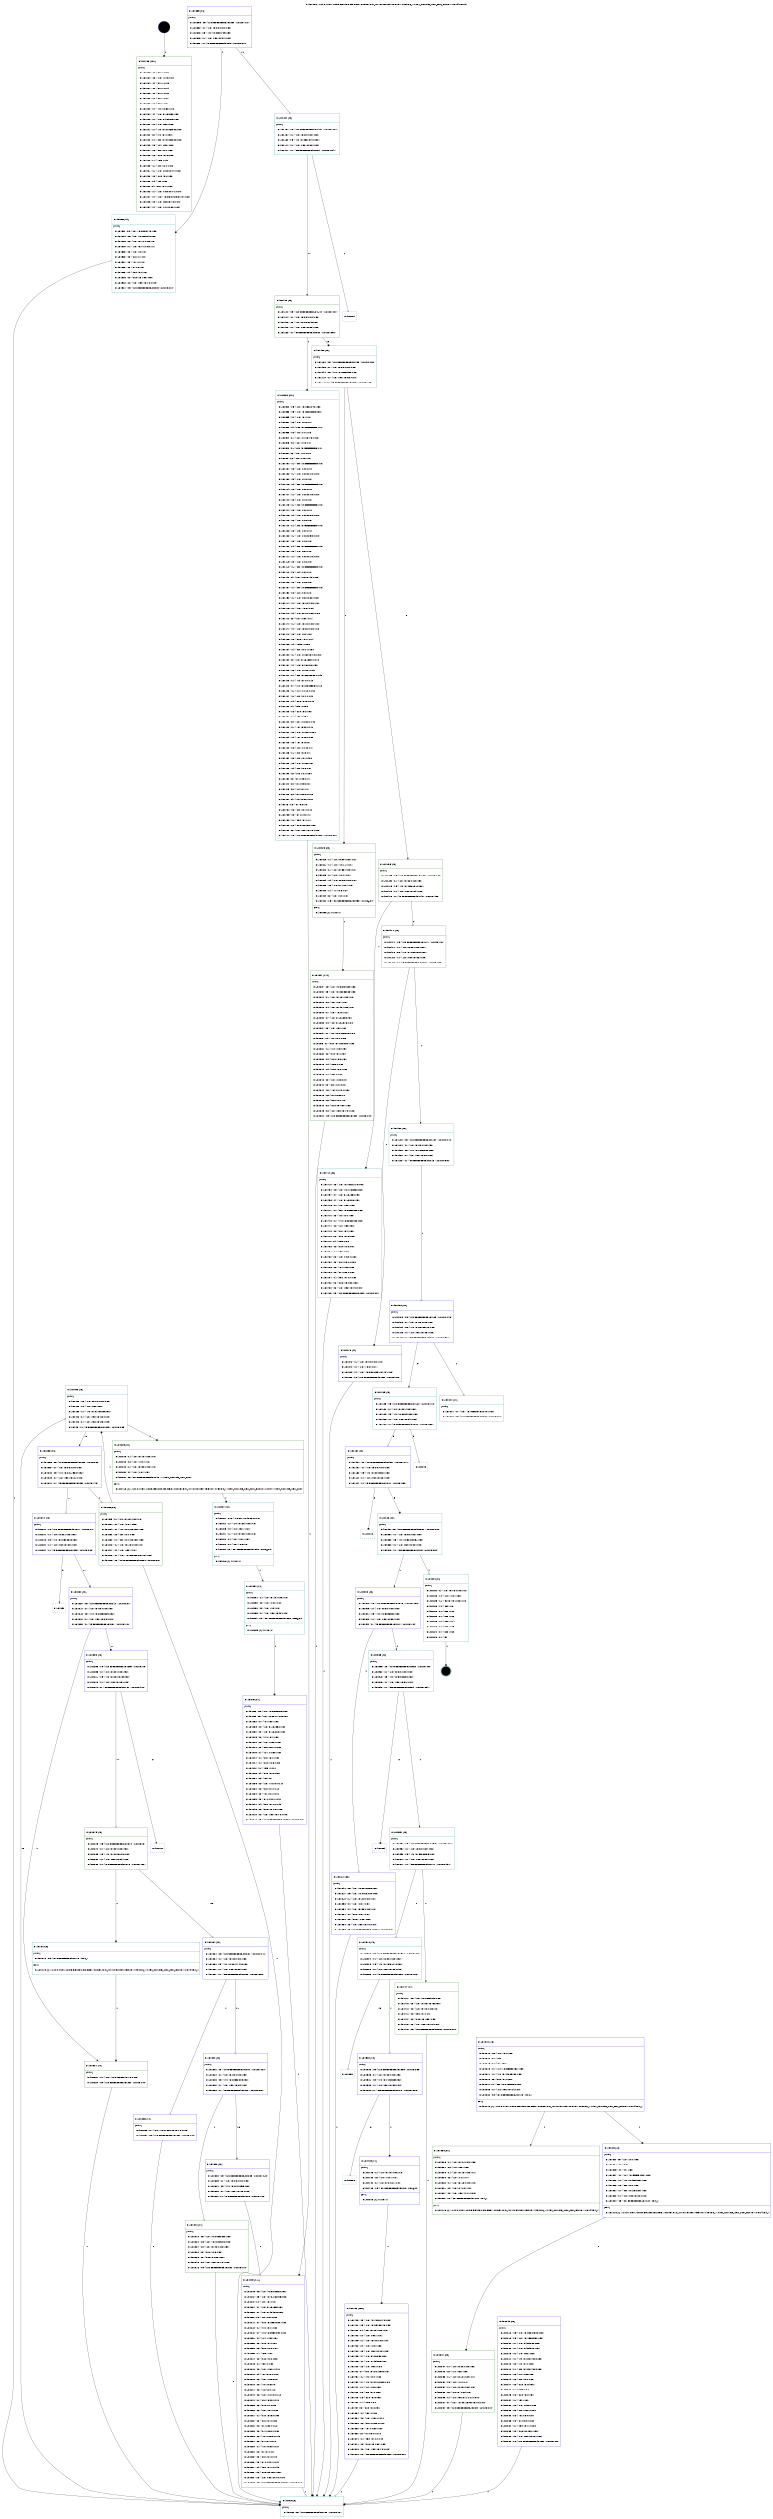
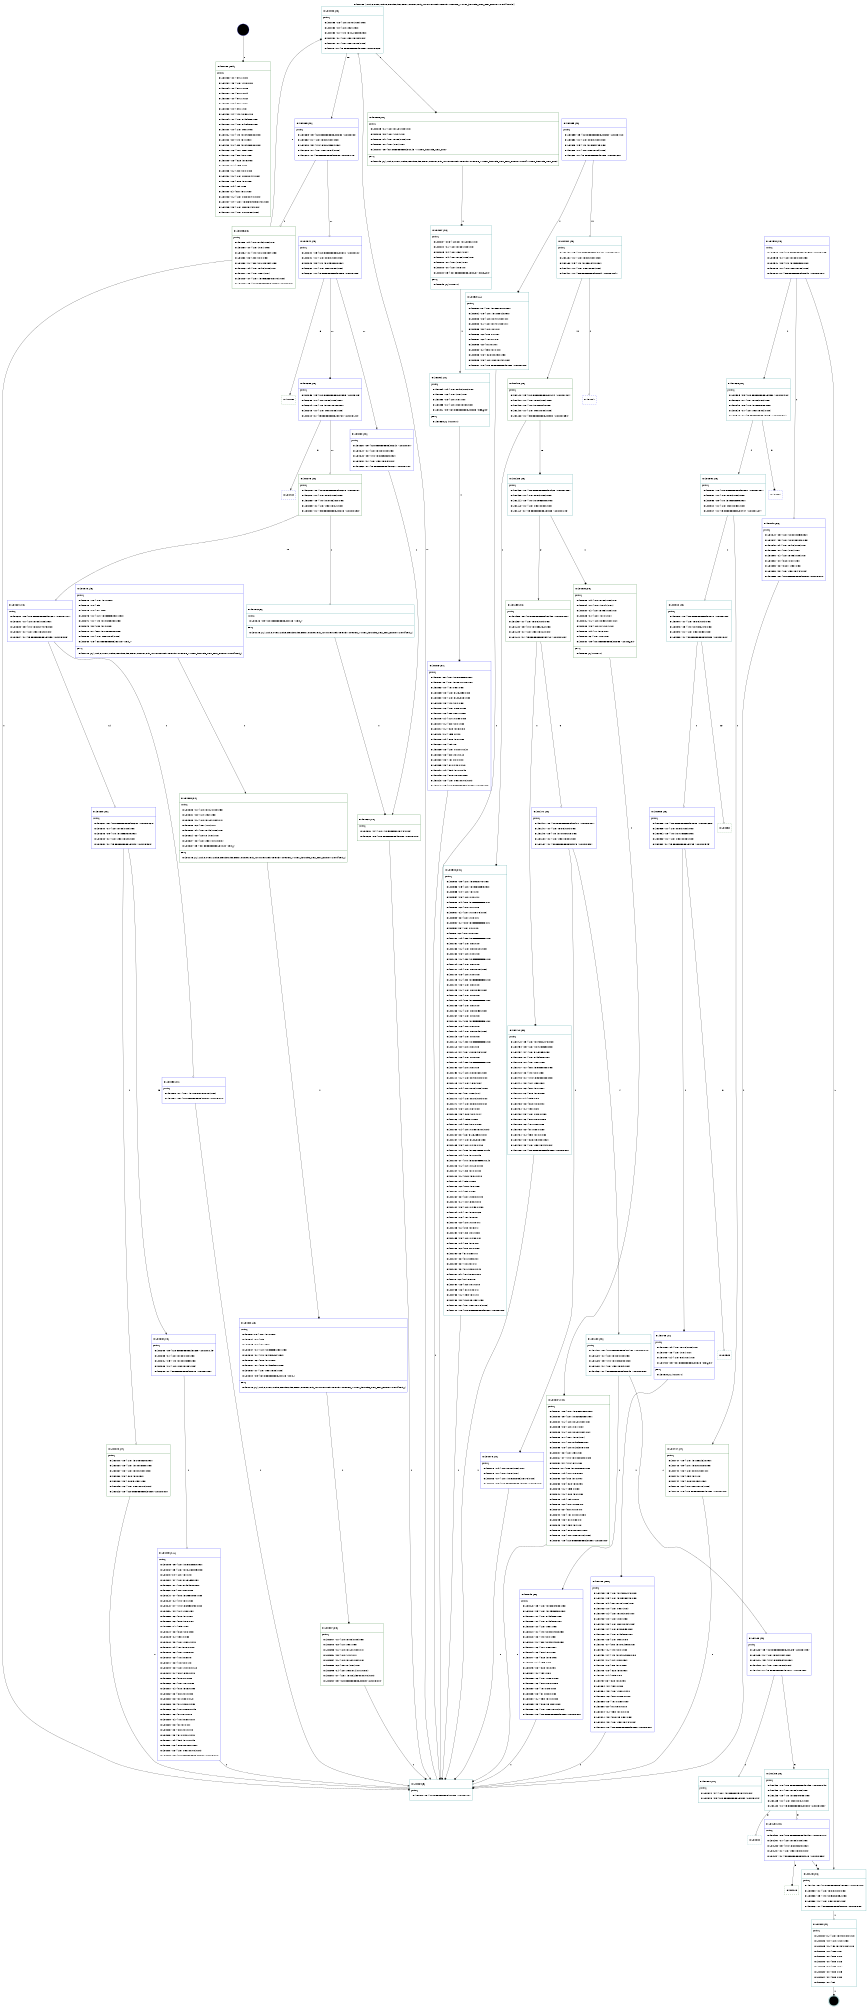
(414, 947) -> (564, 828)
none -> (616, 1497)
(309, 1557) -> (453, 1547)
(399, 1570) -> (834, 1071)
(108, 1639) -> (330, 328)
(116, 1905) -> (330, 560)
(623, 2127) -> (293, 1090)
